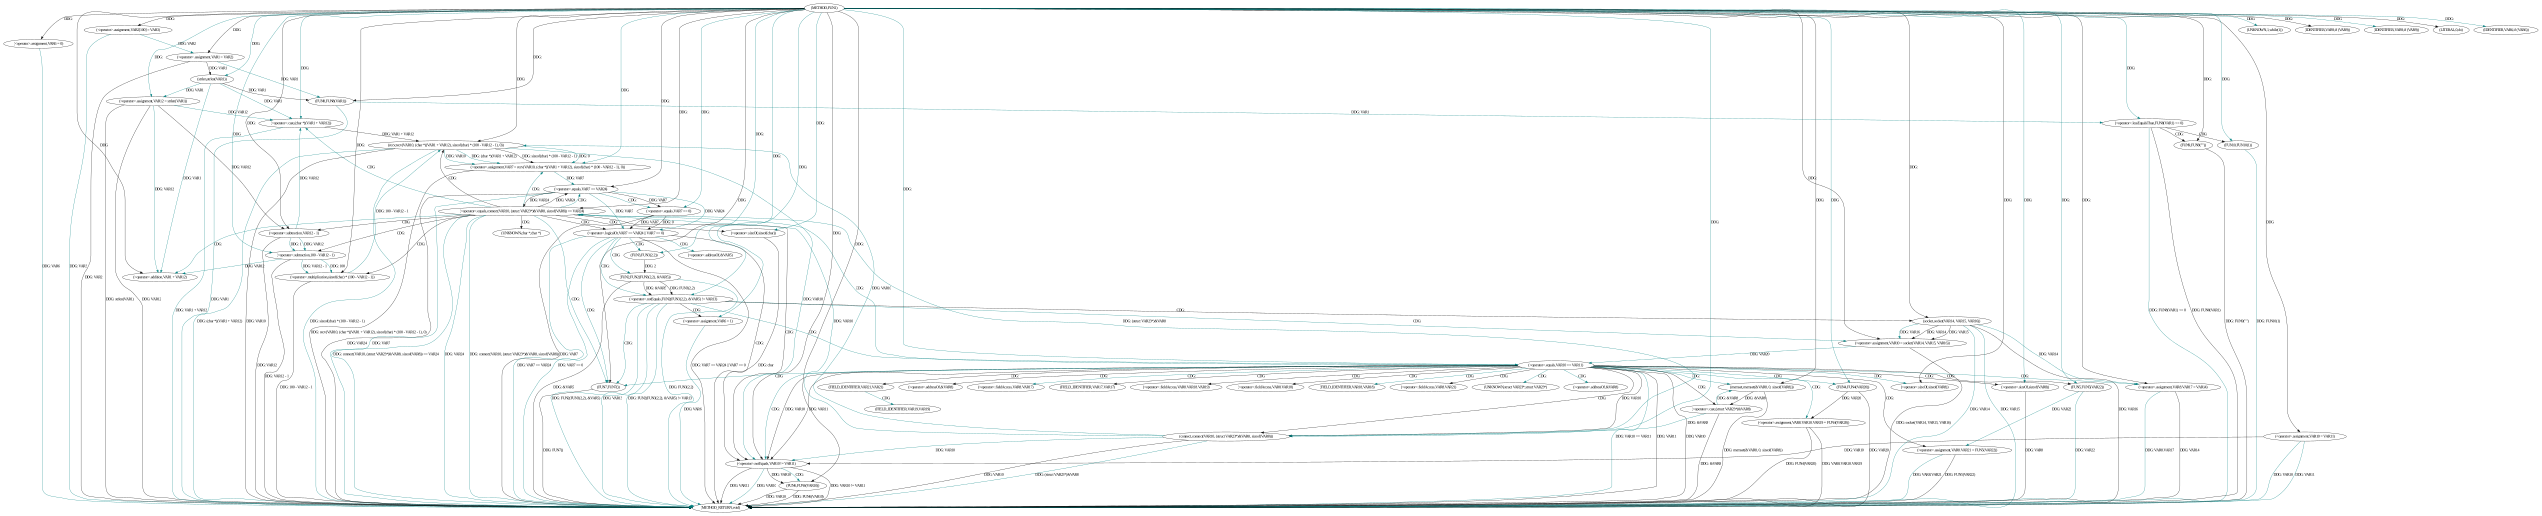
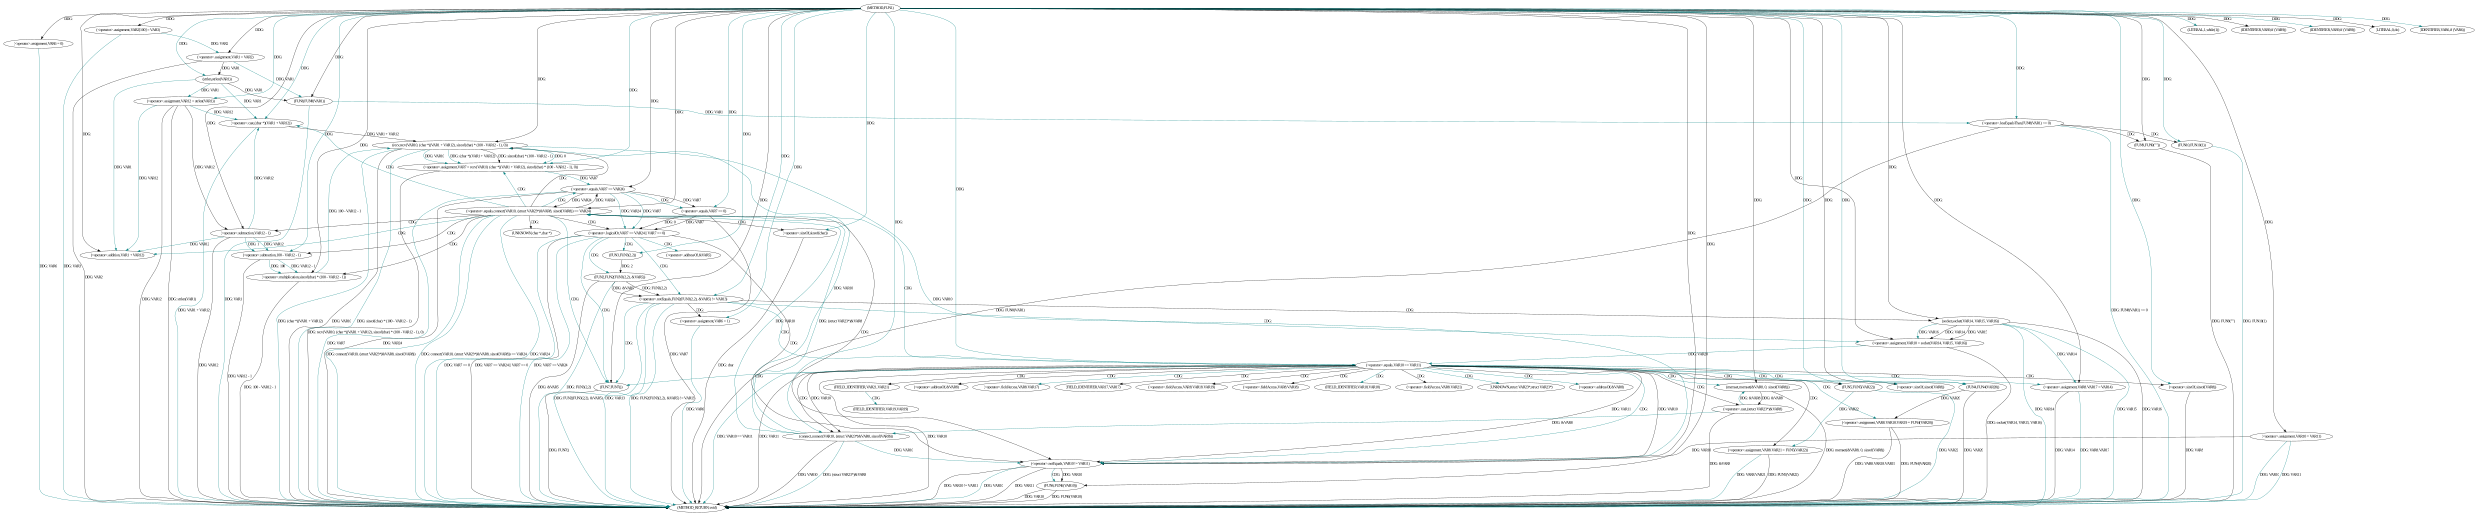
(2265, 30) -> (2203, 30)
(233, 266) -> (182, 244)
